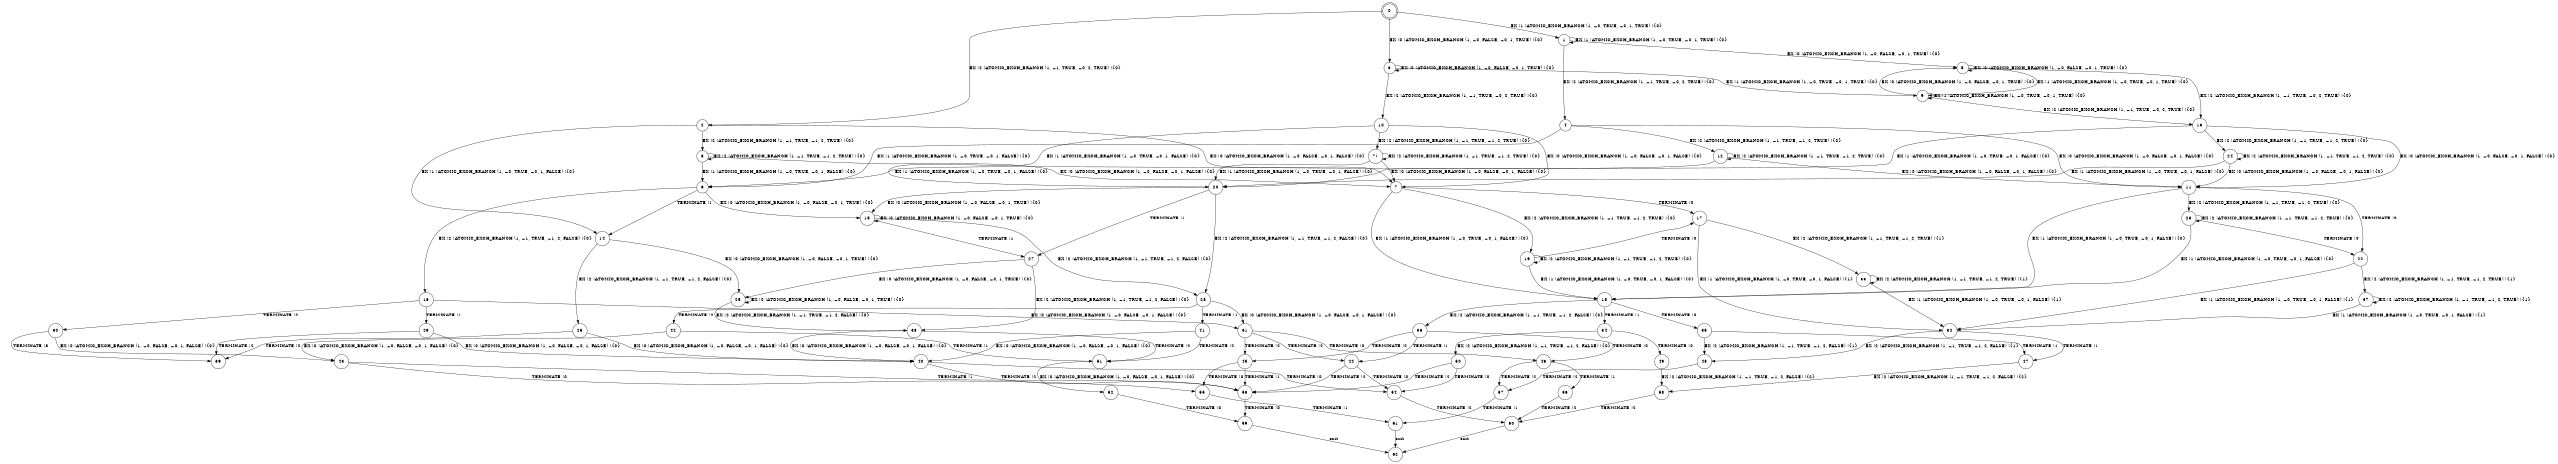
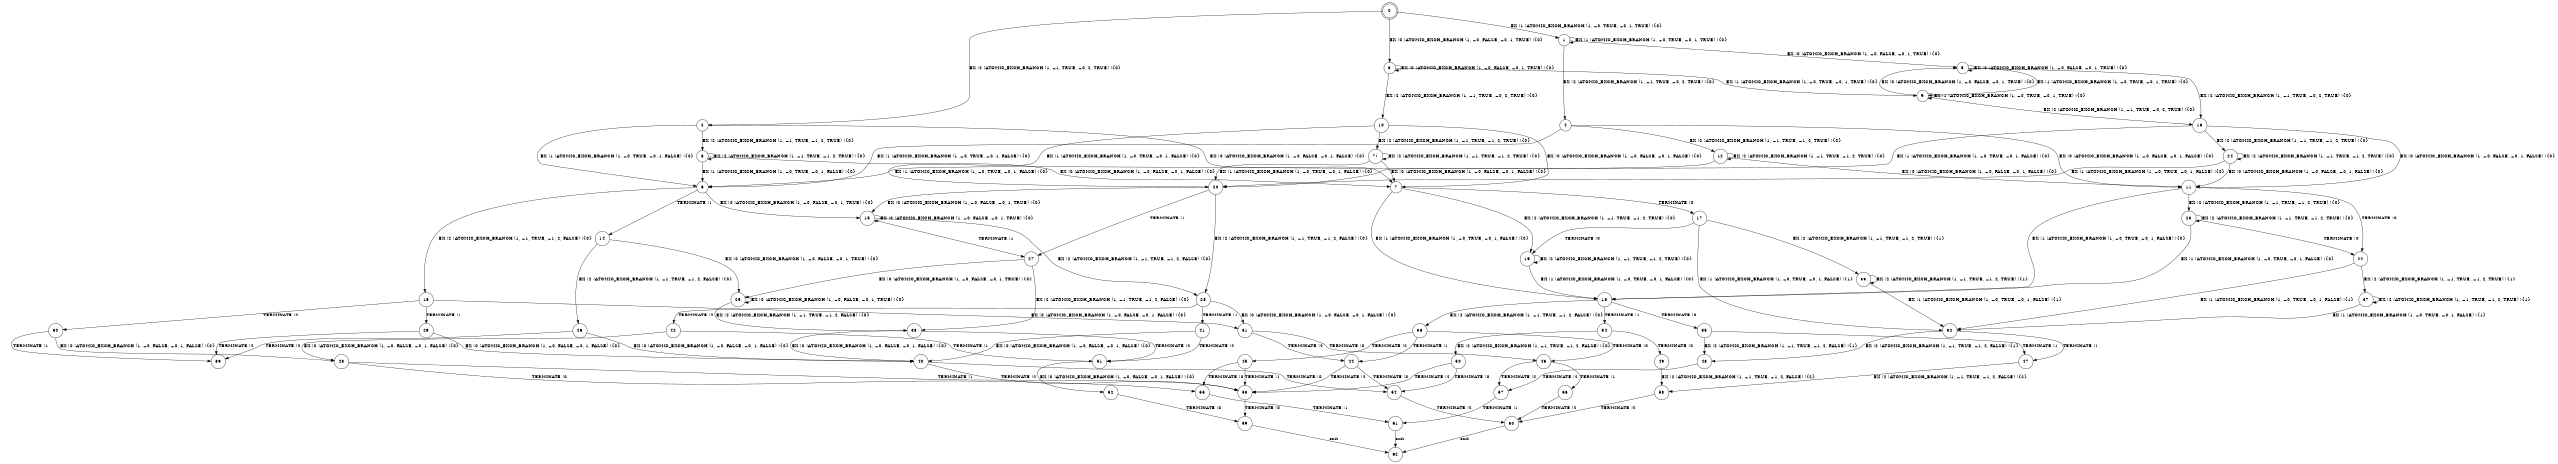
(450, 152) -> (538, 154)
(1613, 243) -> (1611, 228)
(1245, 345) -> none
(31, 346) -> (31, 346)
